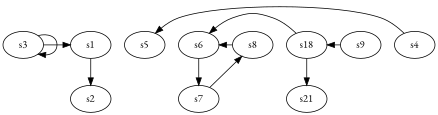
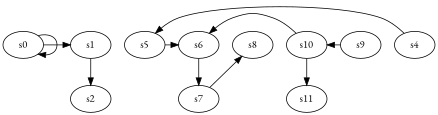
(23, 45) -> (23, 45)
(230, 45) -> (168, 45)
(307, 45) -> (307, 45)
(307, 99) -> (307, 99)
